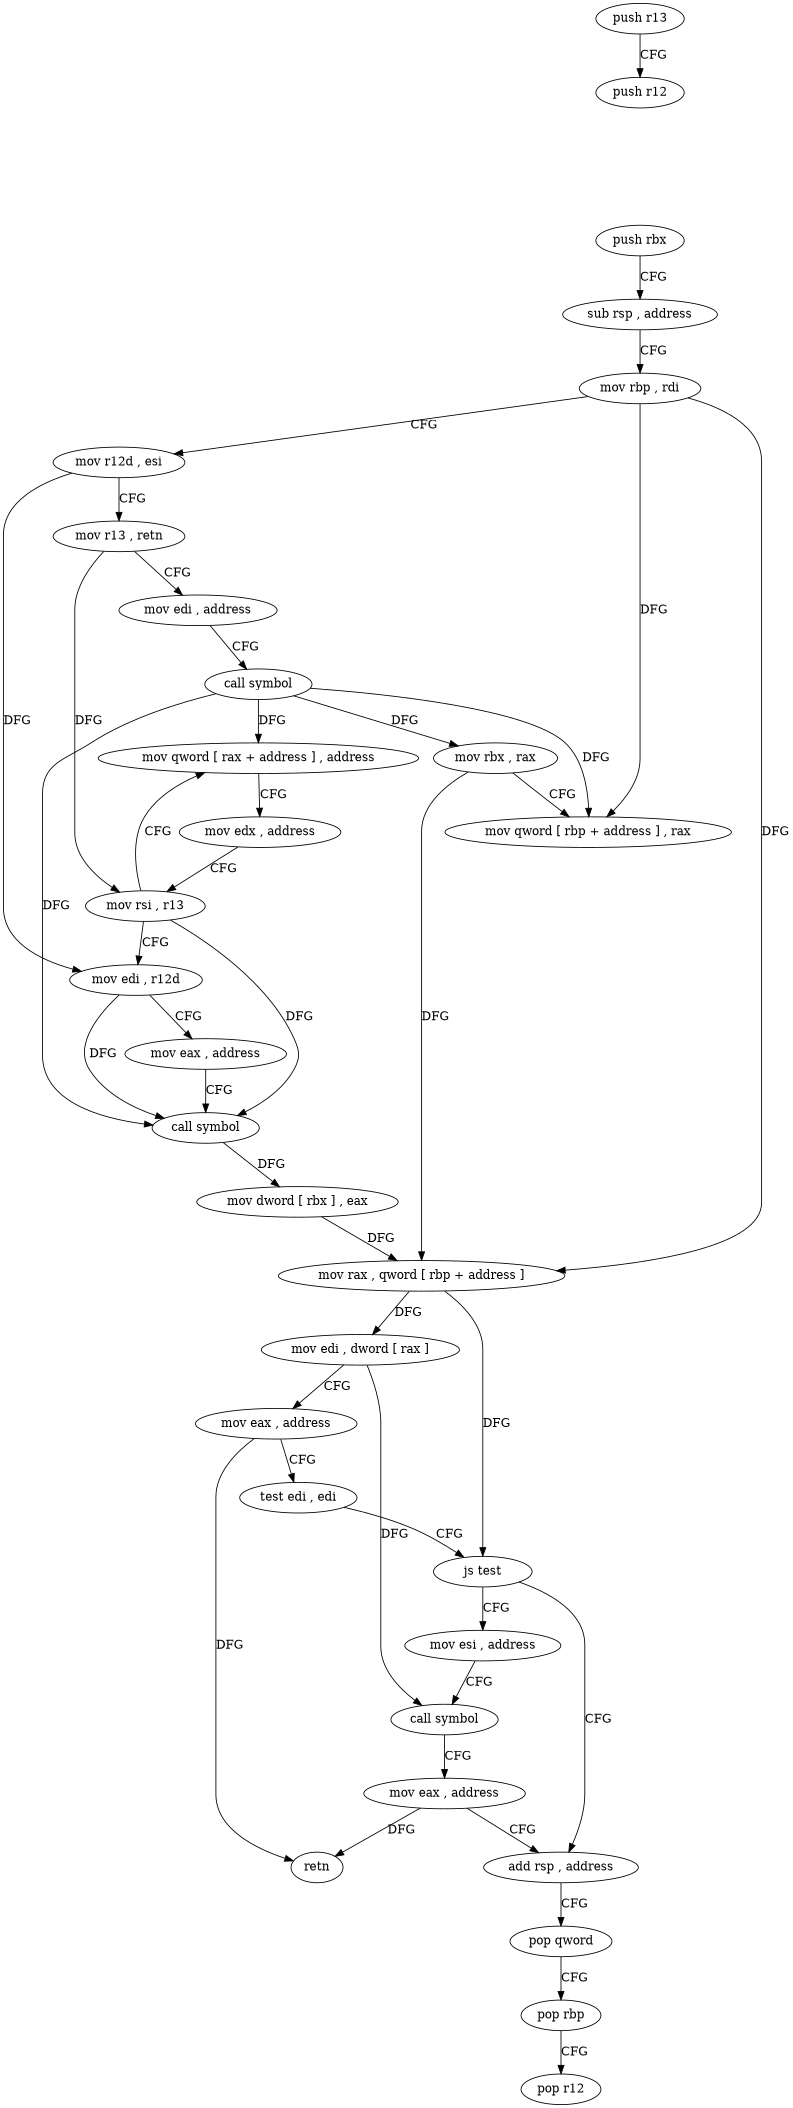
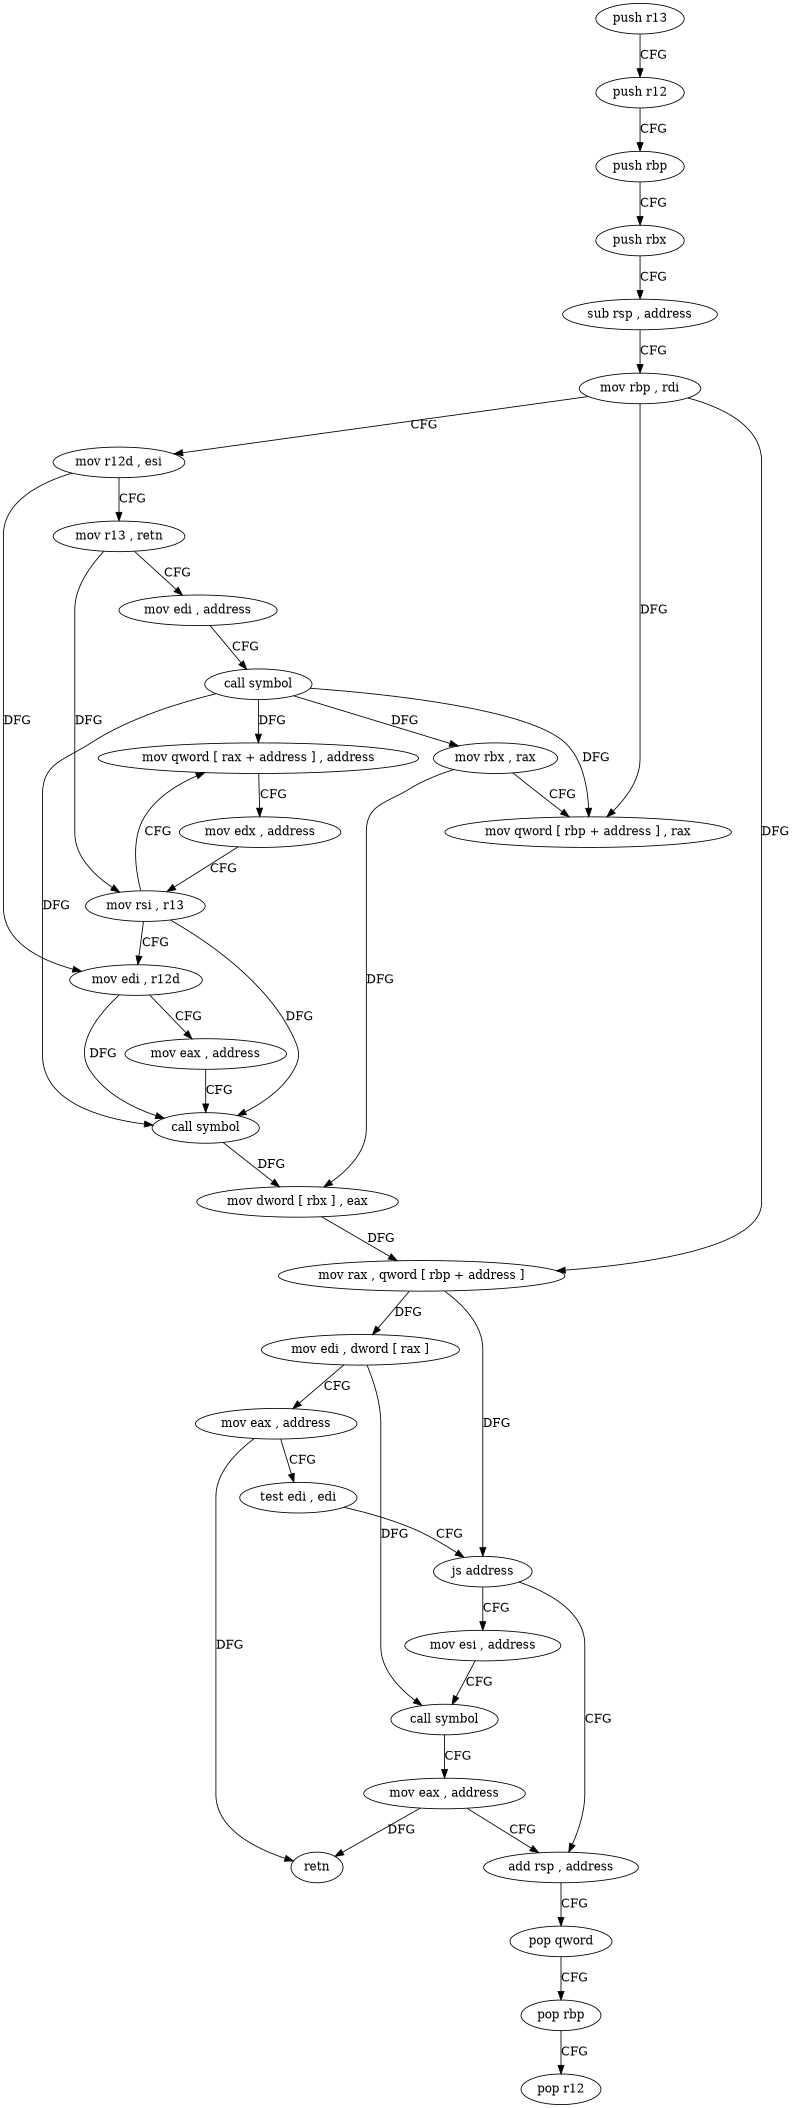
none -> (640, 167)
(422, 1002) -> (366, 957)
(483, 1572) -> (483, 1572)
